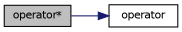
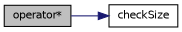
(143, 16) -> (143, 16)
